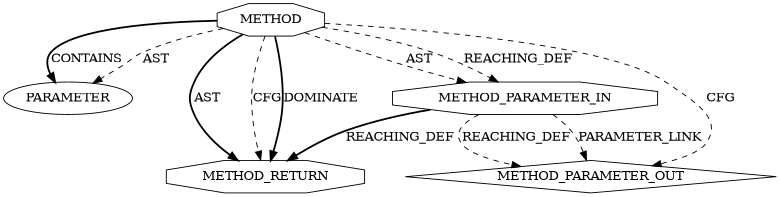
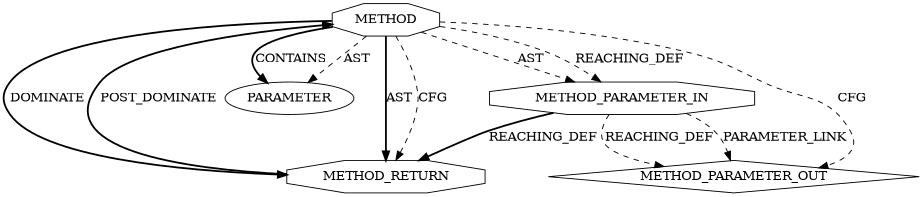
none -> (96, 90)
